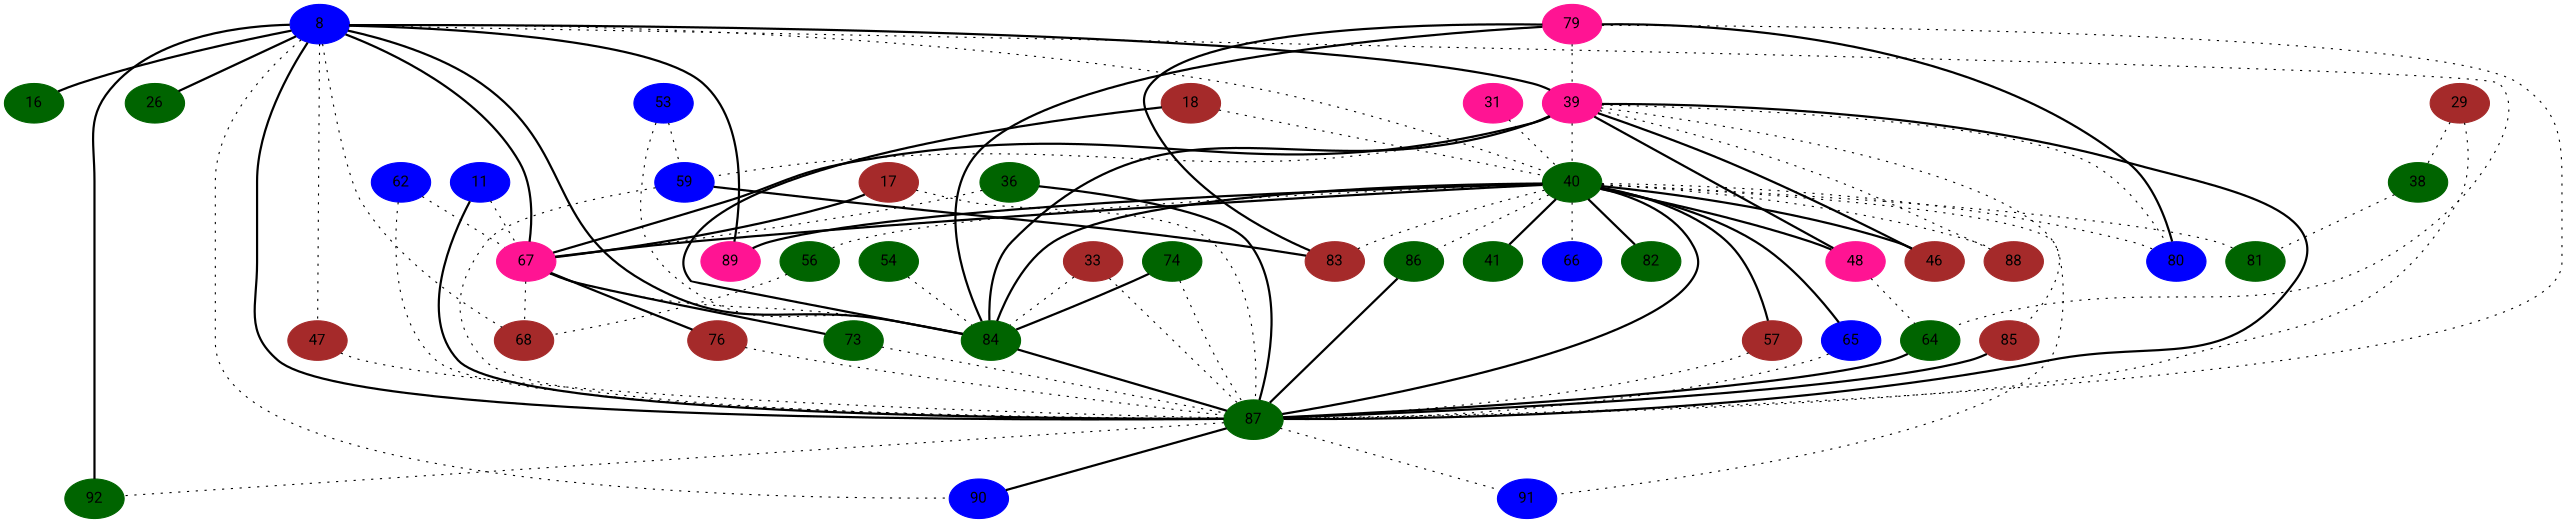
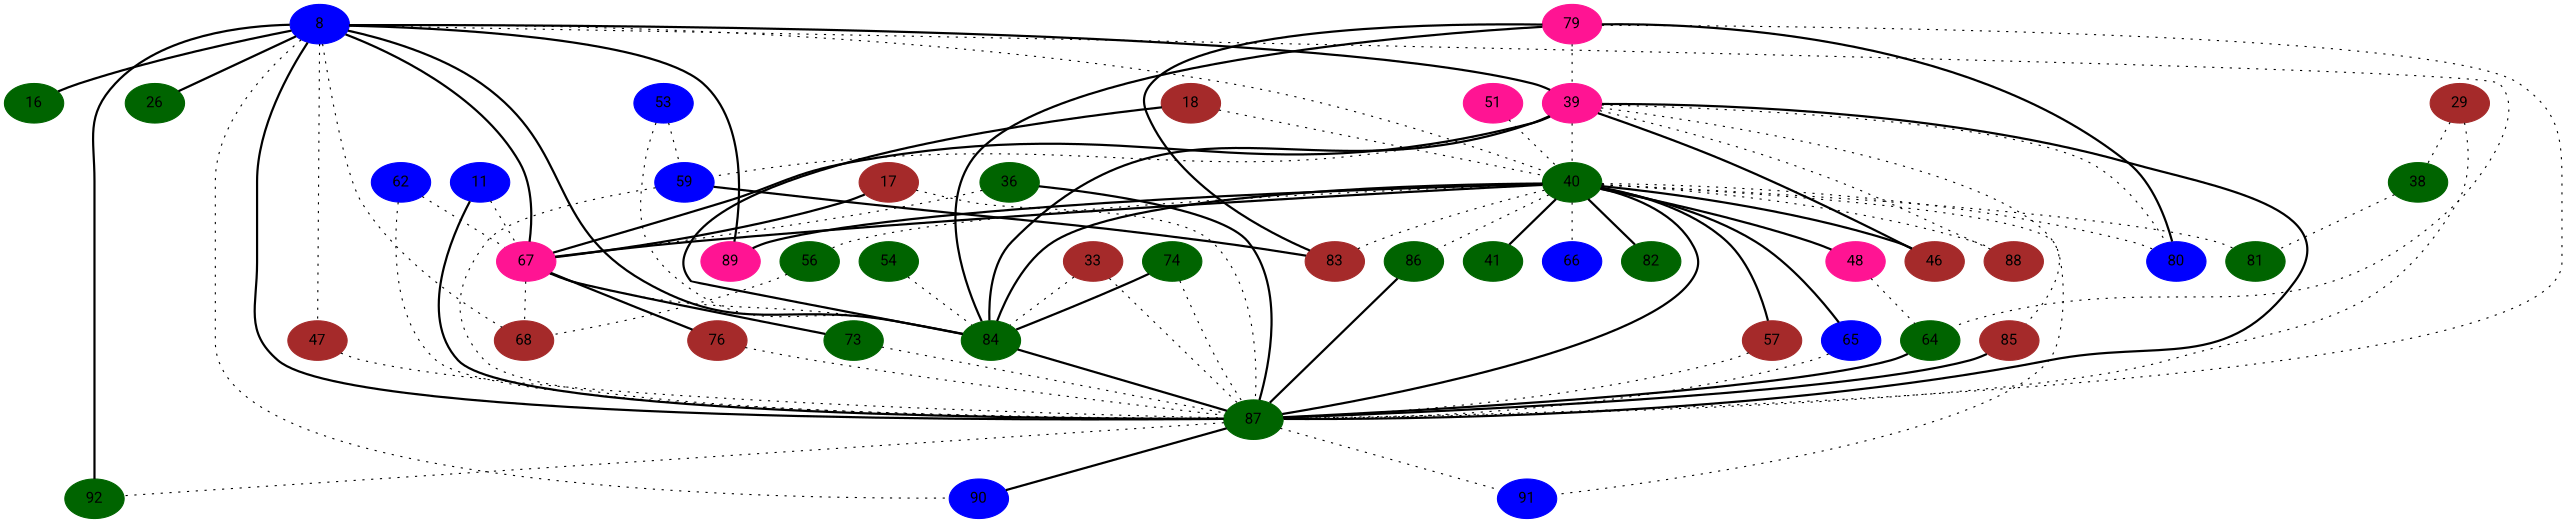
(1493, 103) -> (1493, 103)
(1708, 179) -> none
